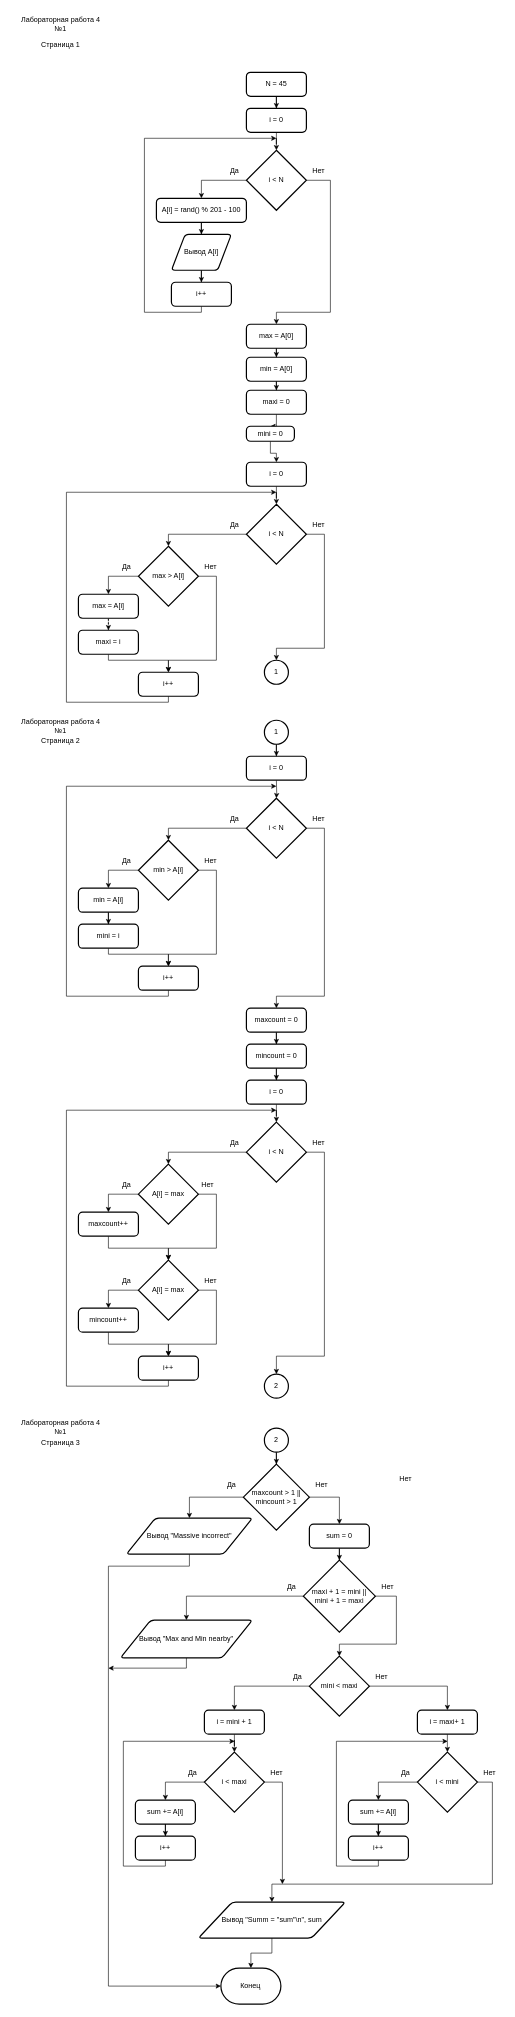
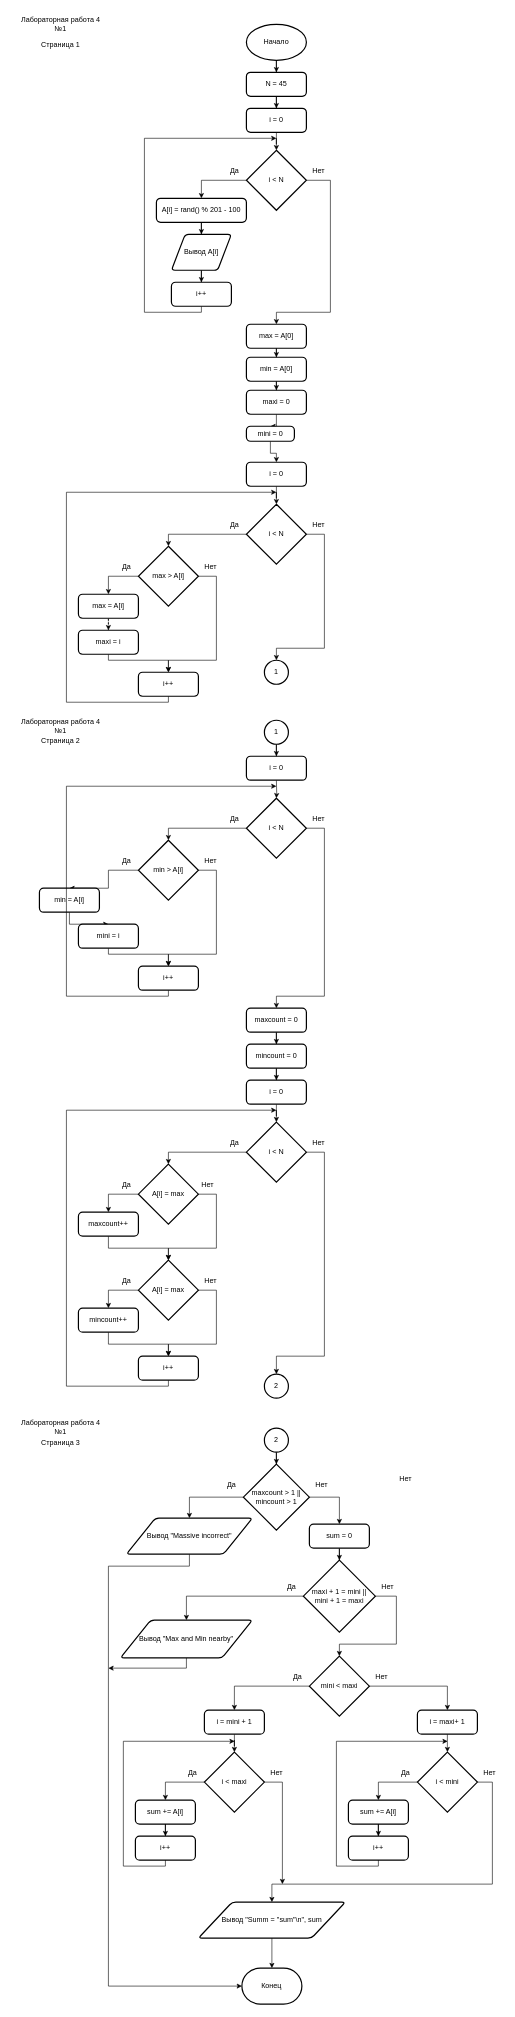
none -> (276, 42)
none -> (276, 68)
(108, 900) -> (69, 900)
(251, 1986) -> (272, 1986)
